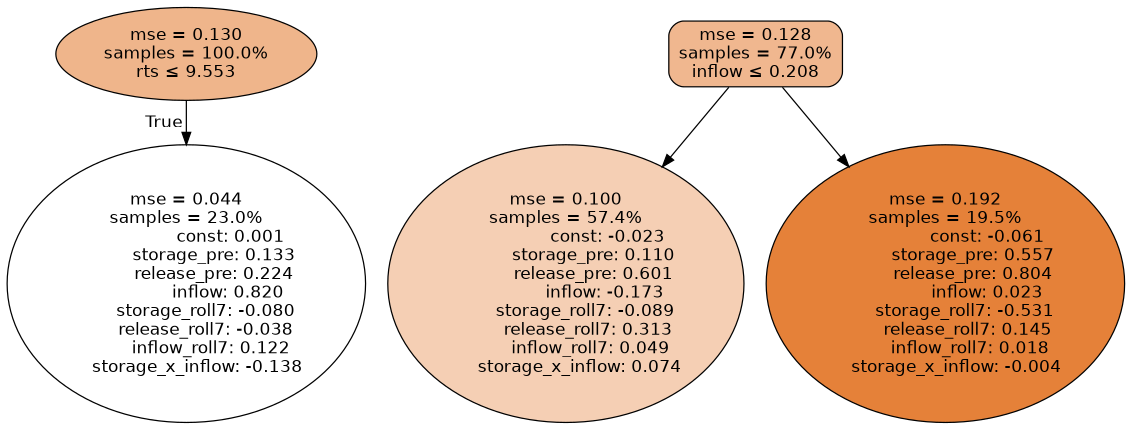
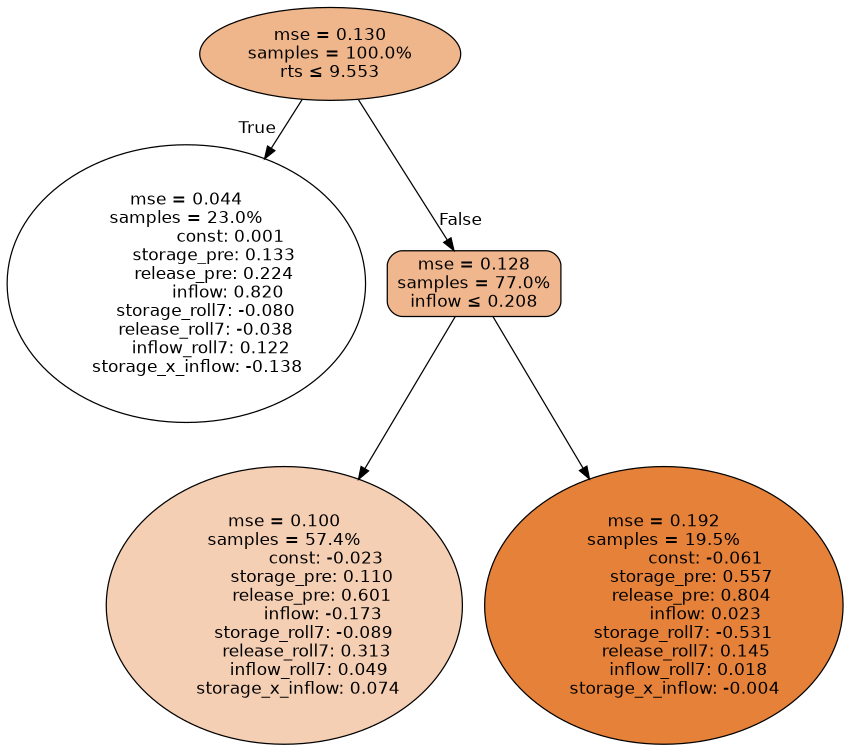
none -> (403, 170)
